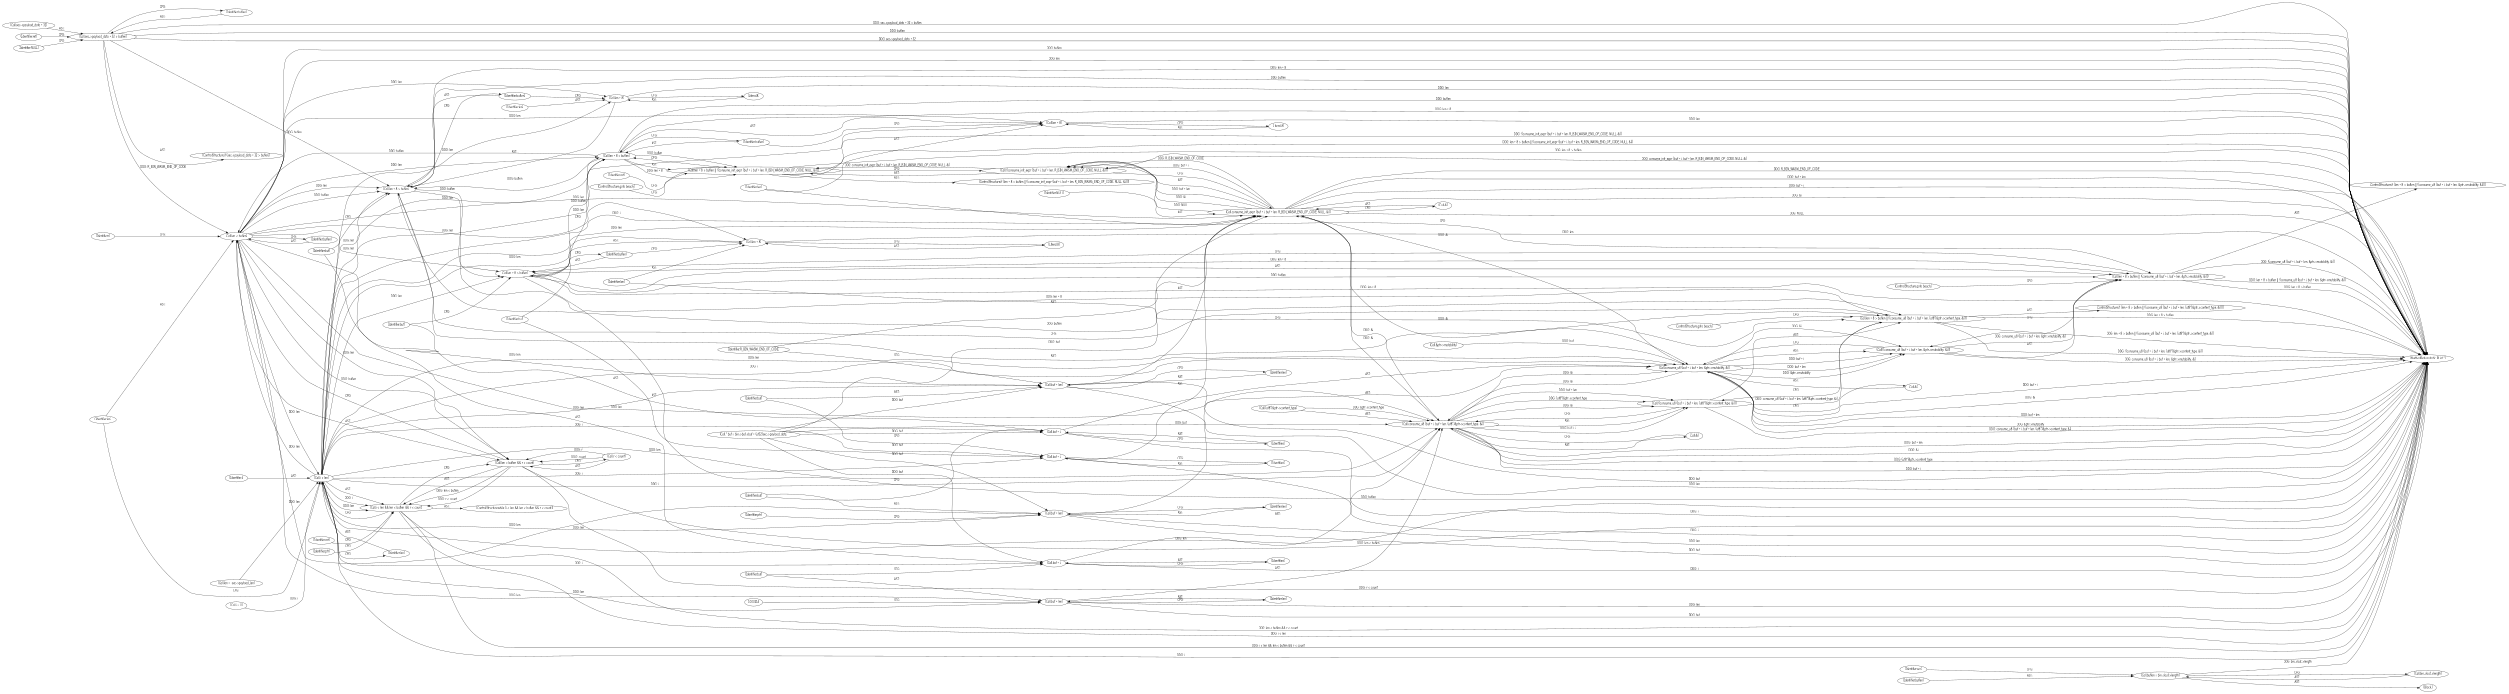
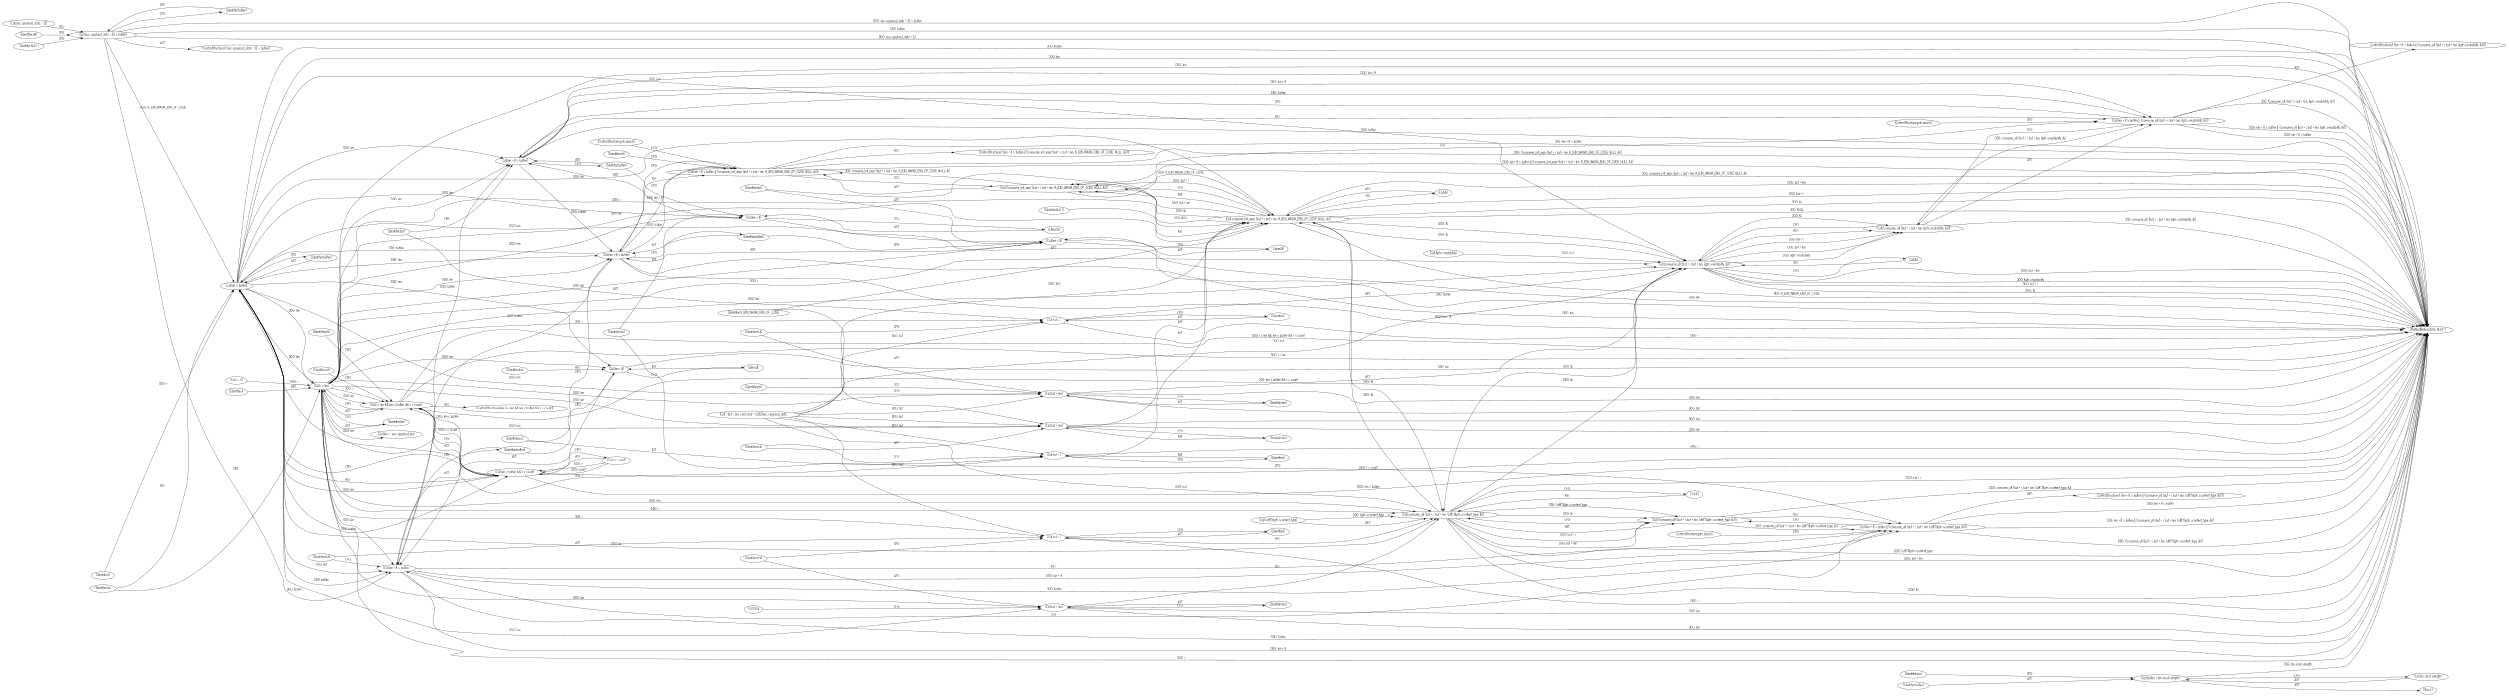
none -> (869, 96)
(163, 235) -> (163, 384)
none -> (1237, 352)
(278, 532) -> (338, 430)
